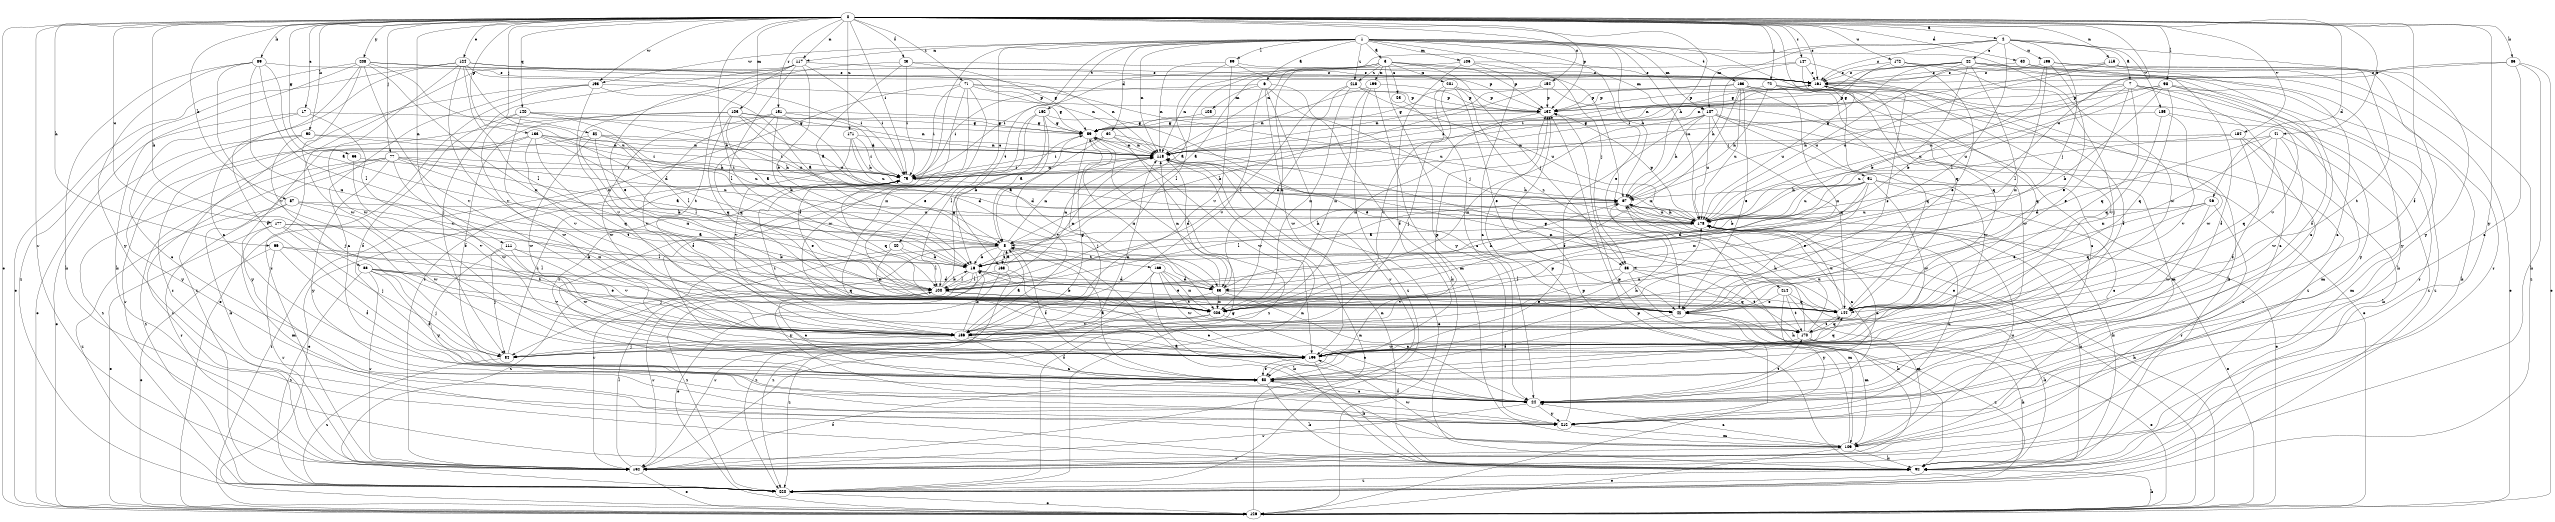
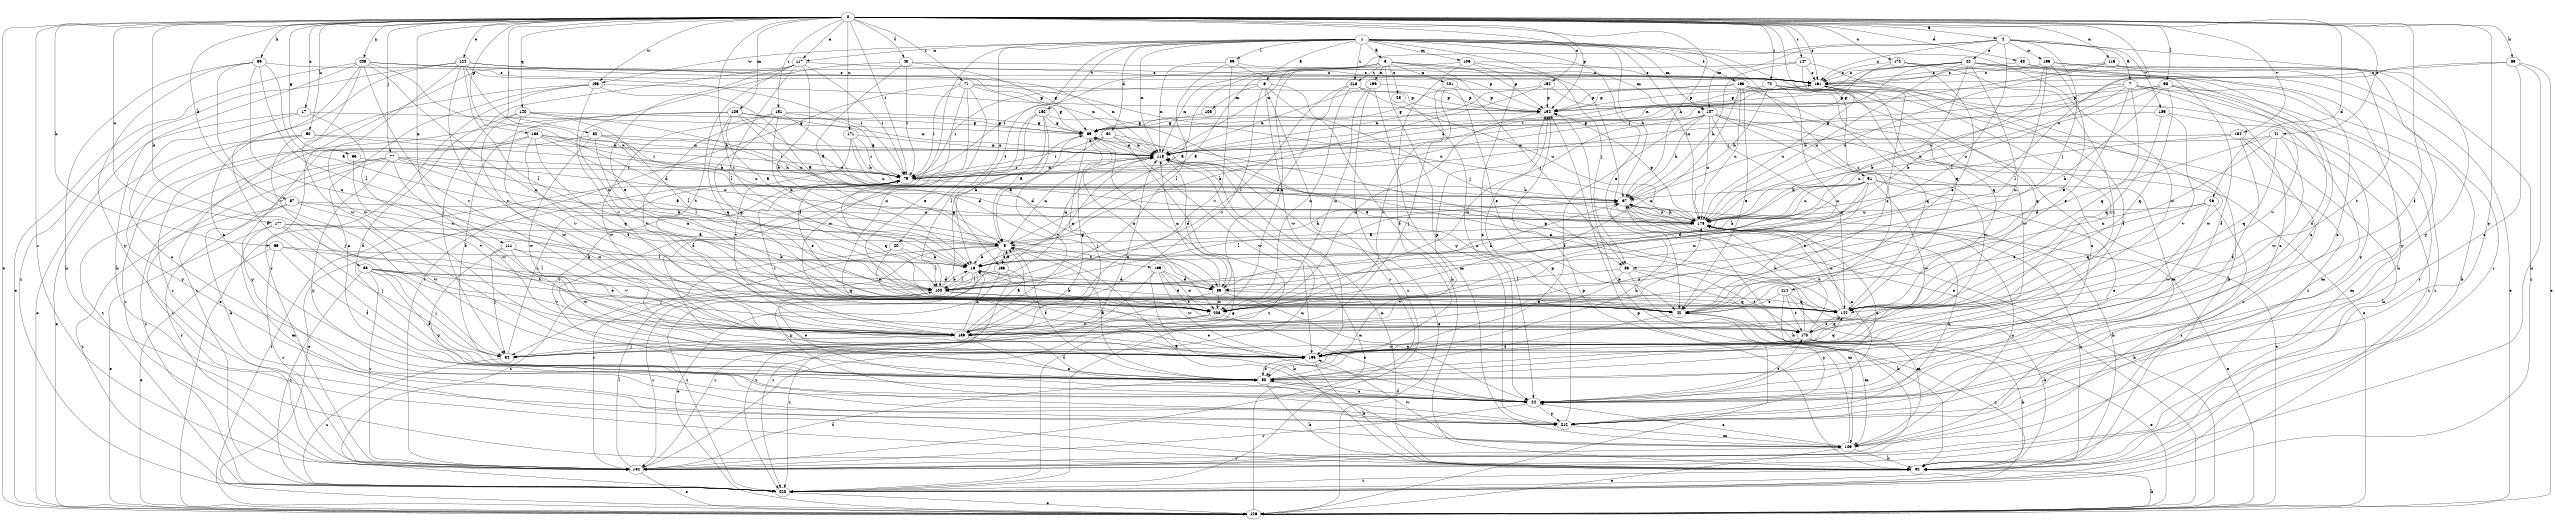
(1612, 228) -> (1712, 58)
